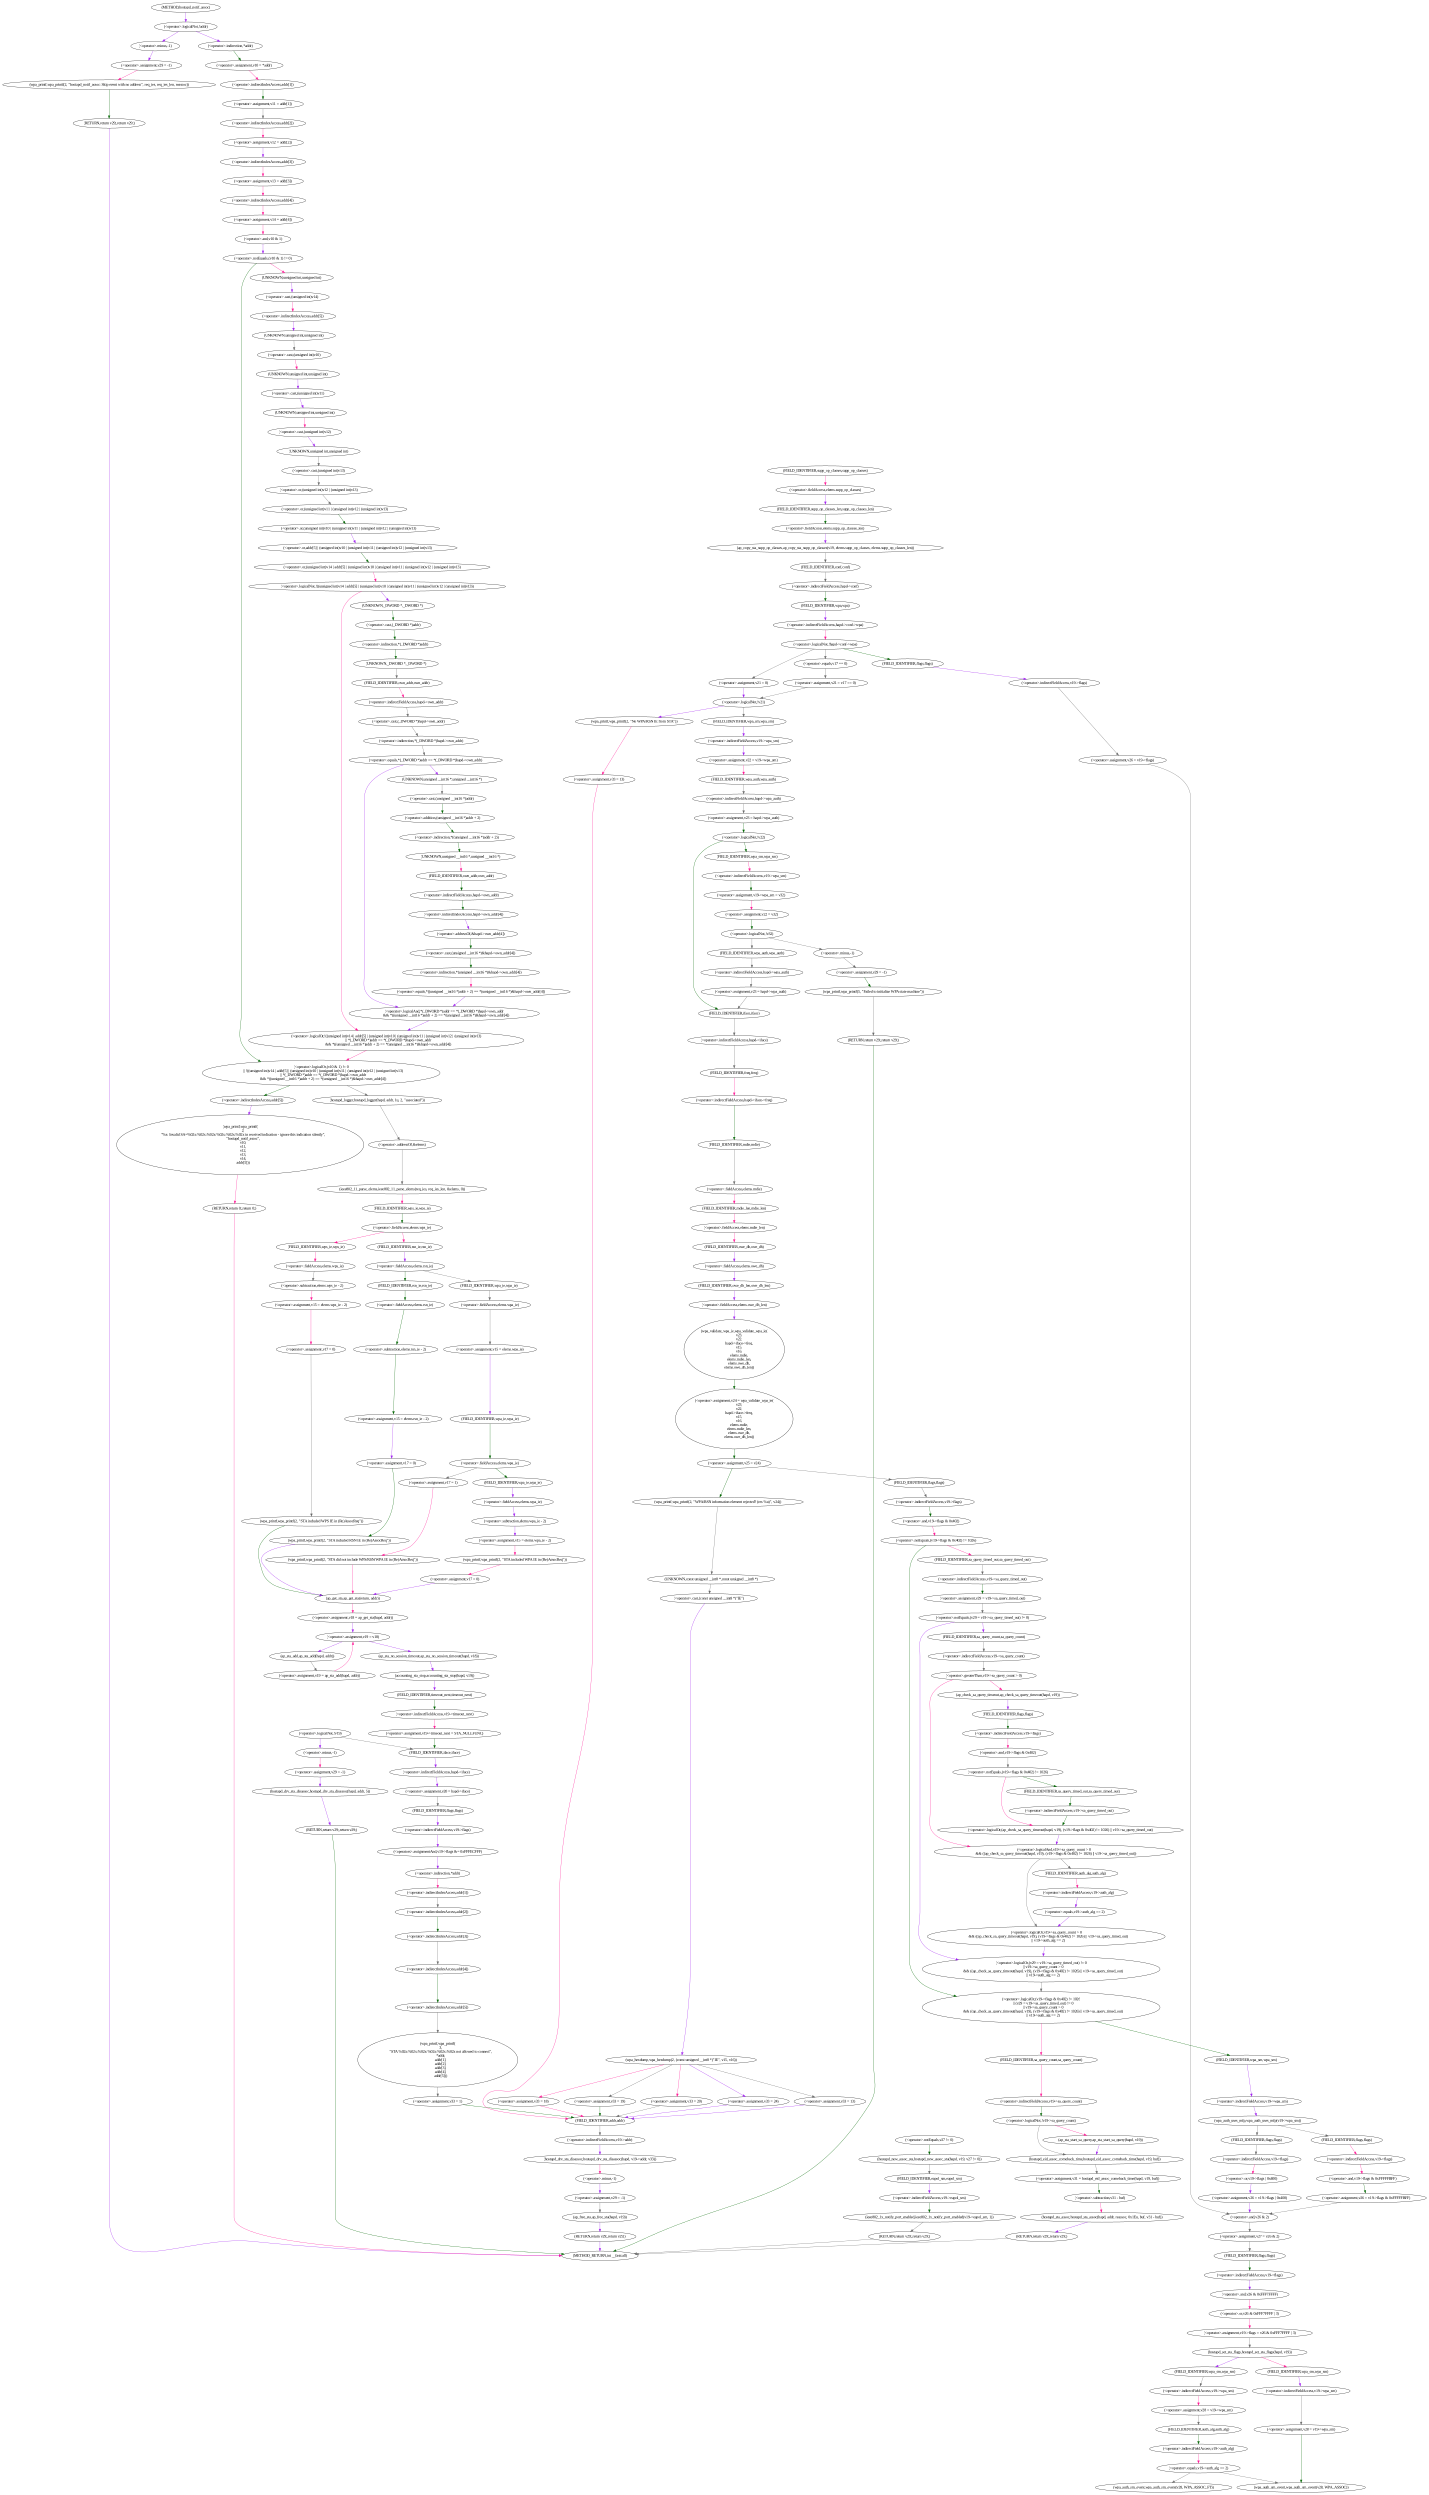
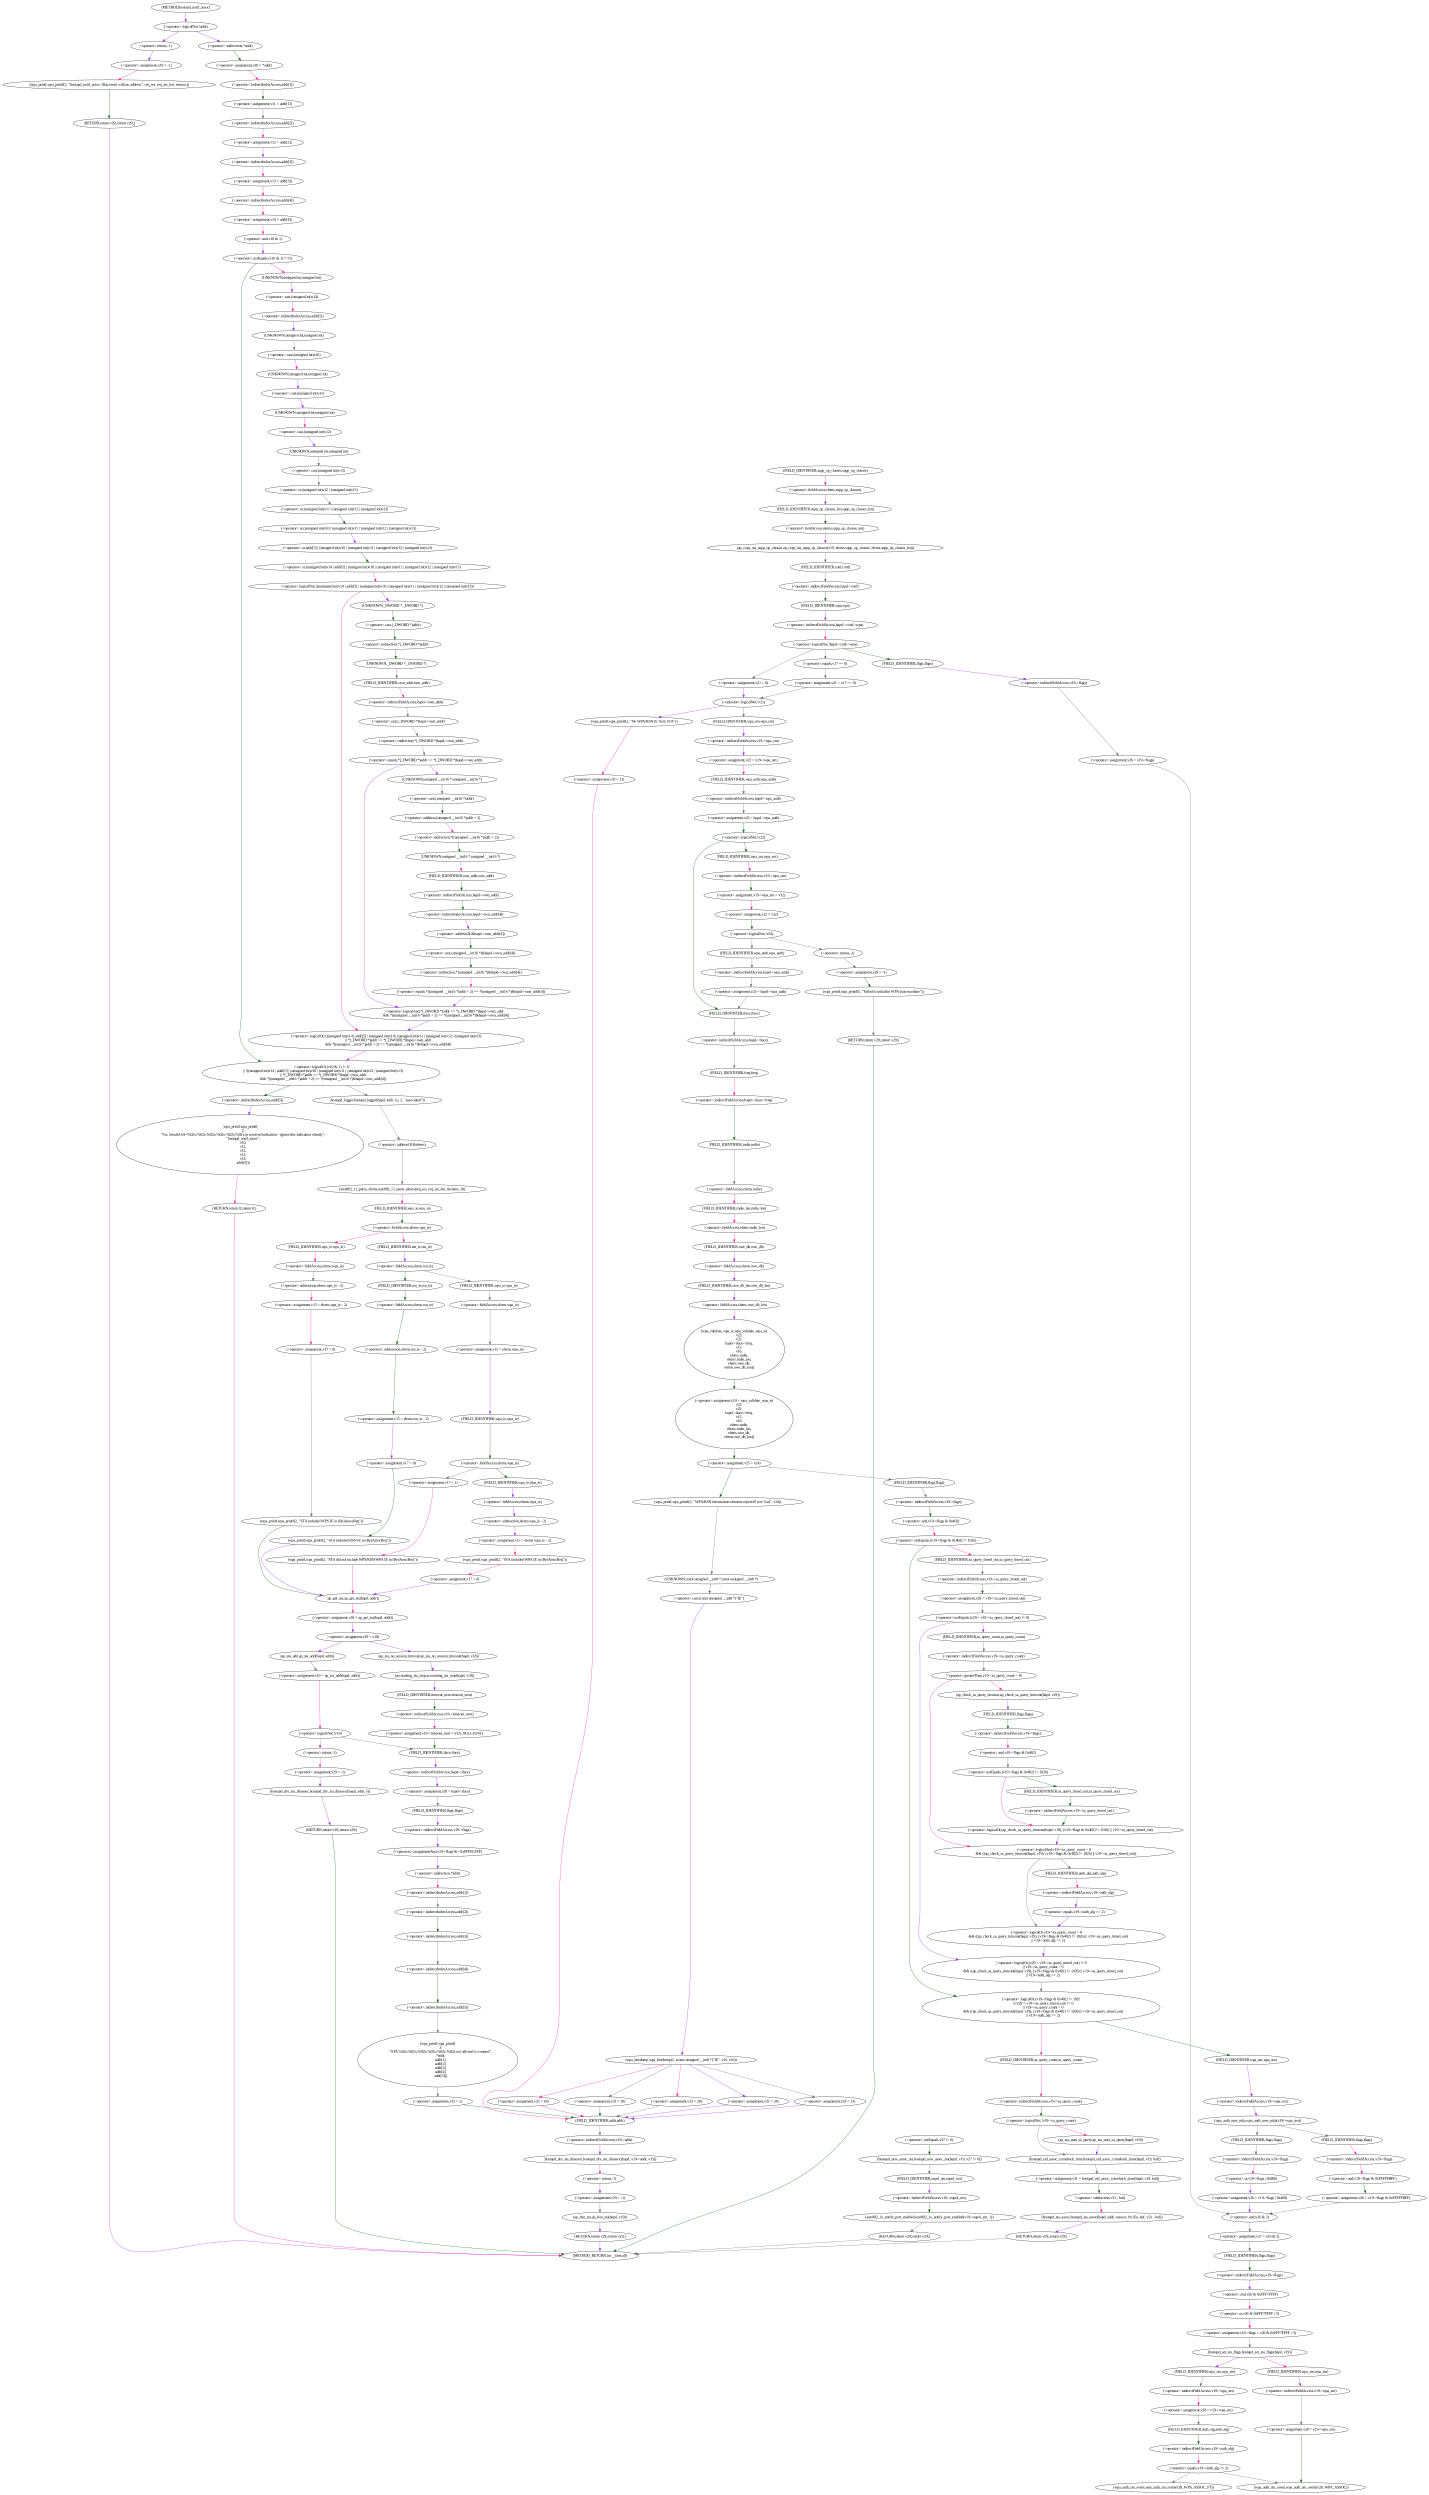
(449, 827) -> (449, 827)
(353, 1598) -> (353, 1598)
(348, 1661) -> (320, 1703)
